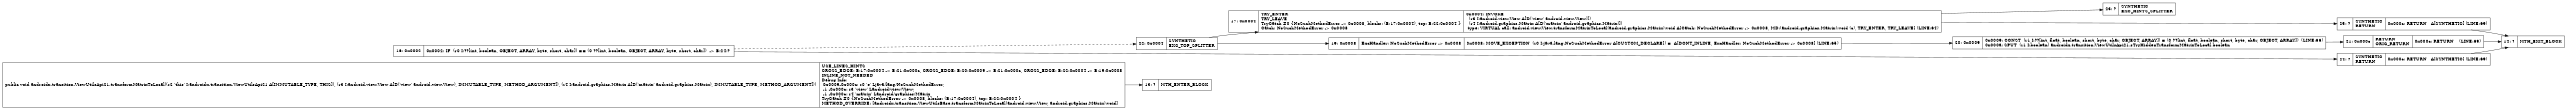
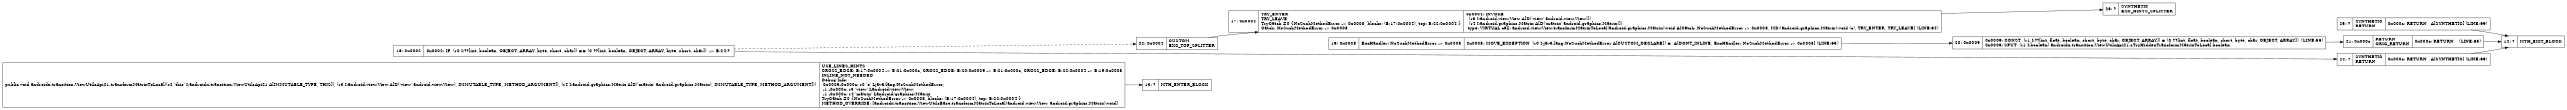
(2138, 23) -> none
(1183, 41) -> (1179, 41)
(1271, 44) -> none
